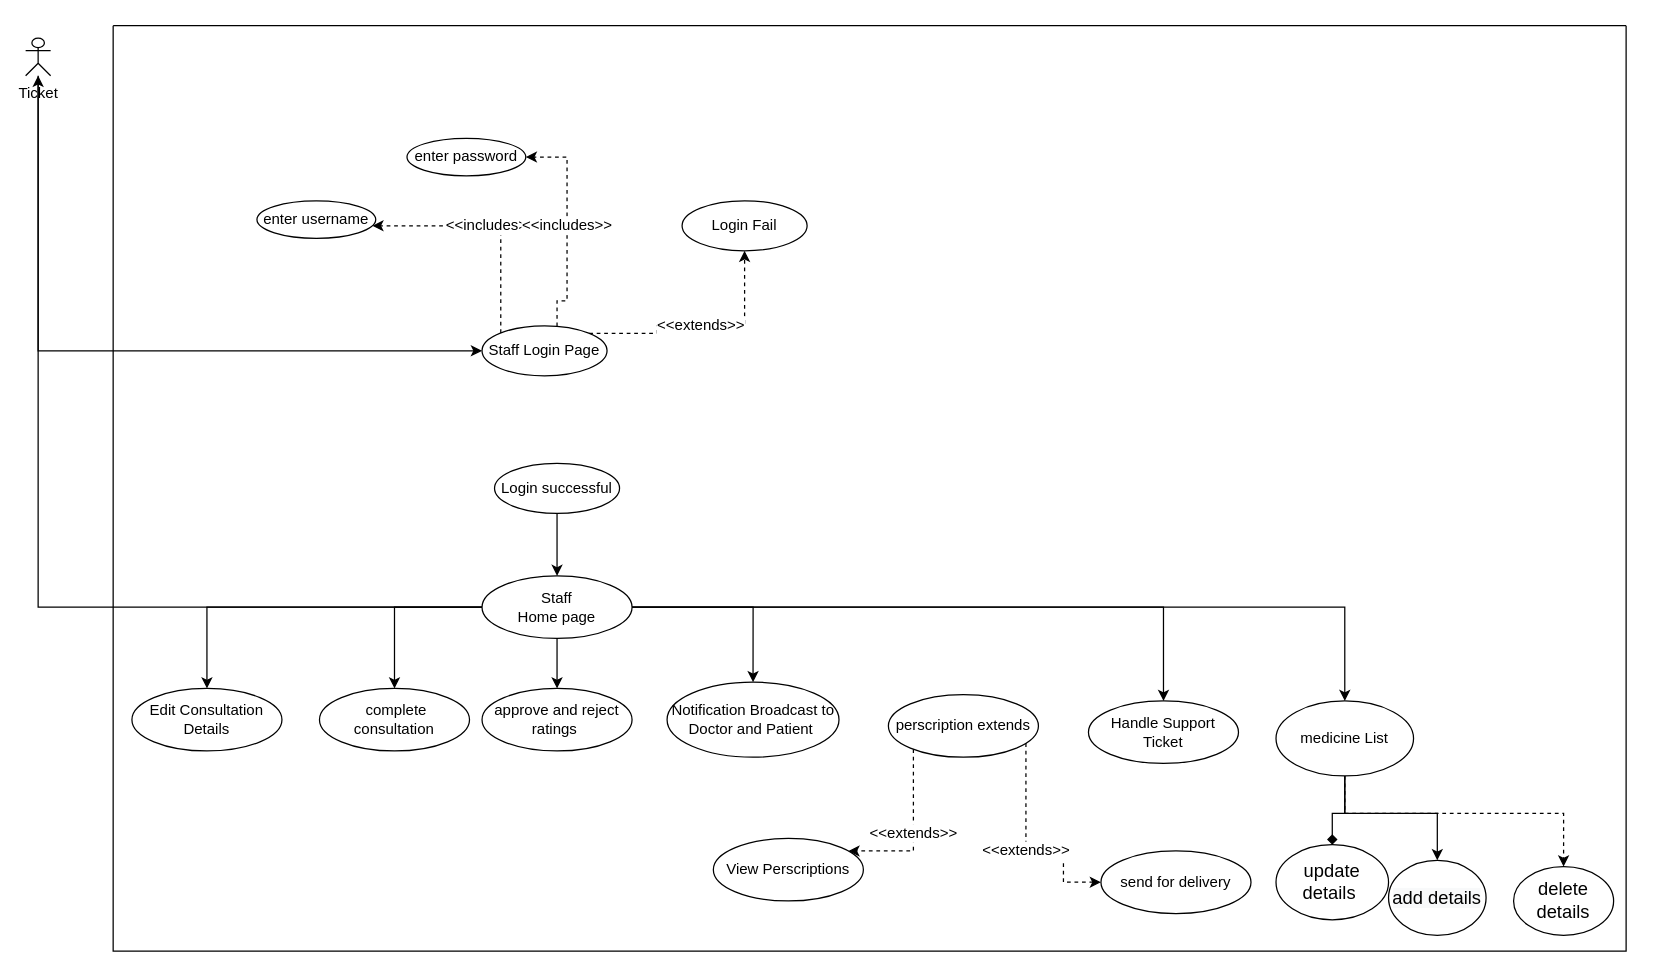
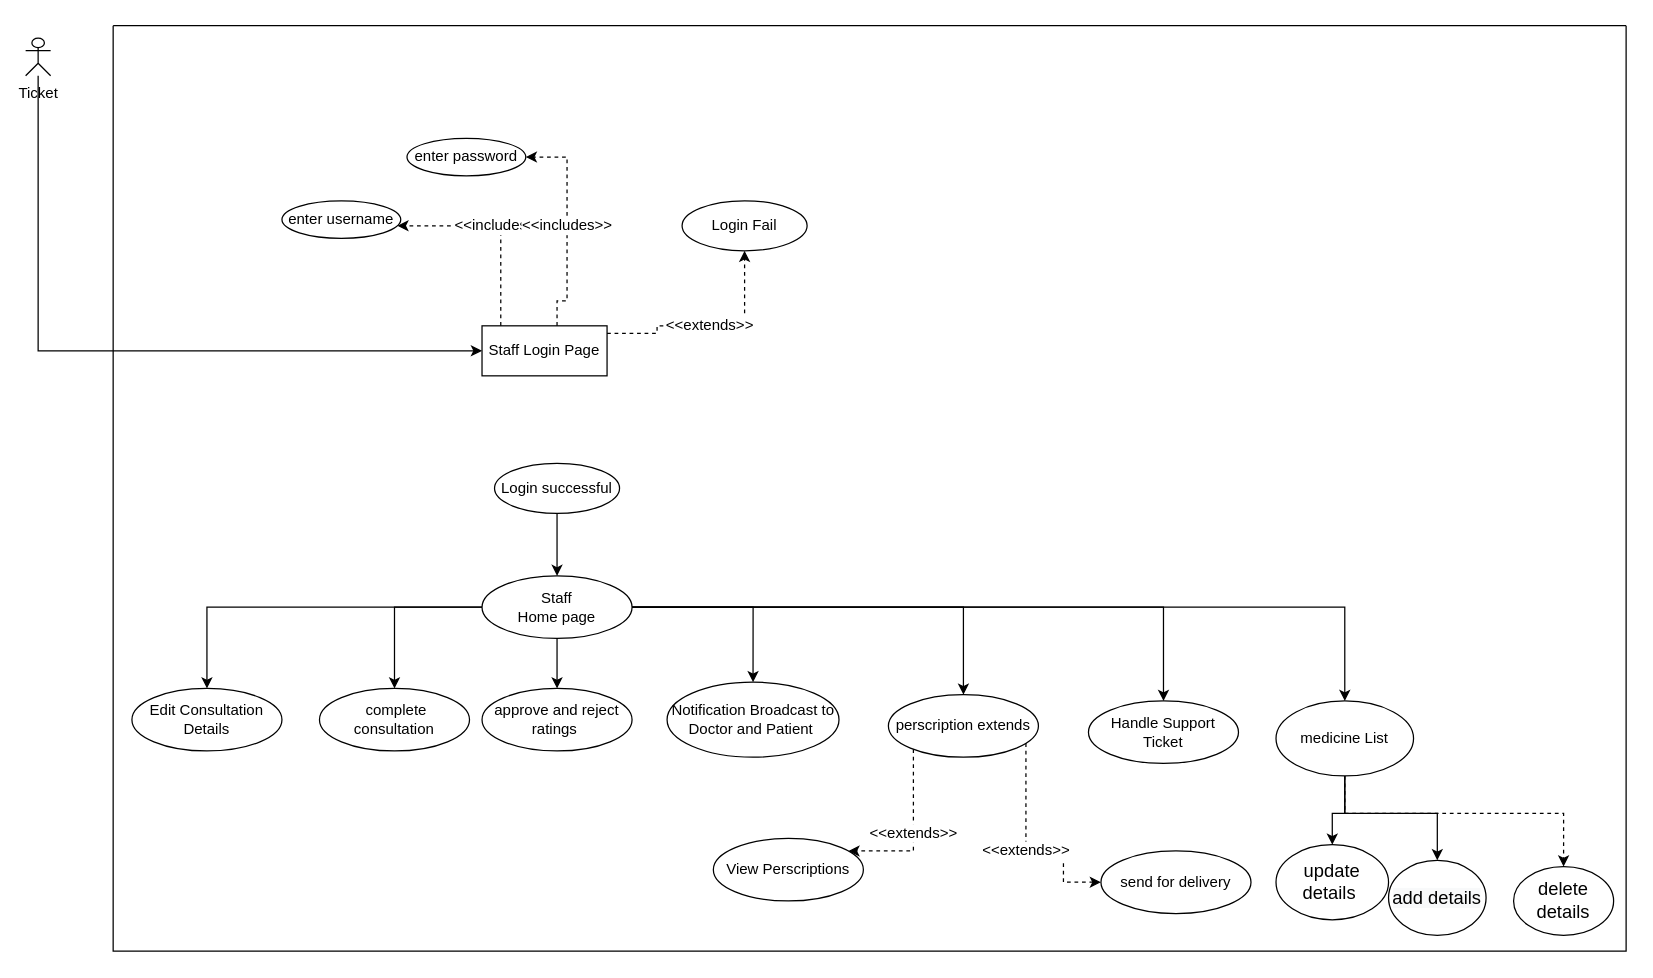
(316, 219) -> (341, 219)
(544, 351) -> (544, 351)
(38, 563) -> (963, 647)
(1332, 834) -> (1332, 834)
